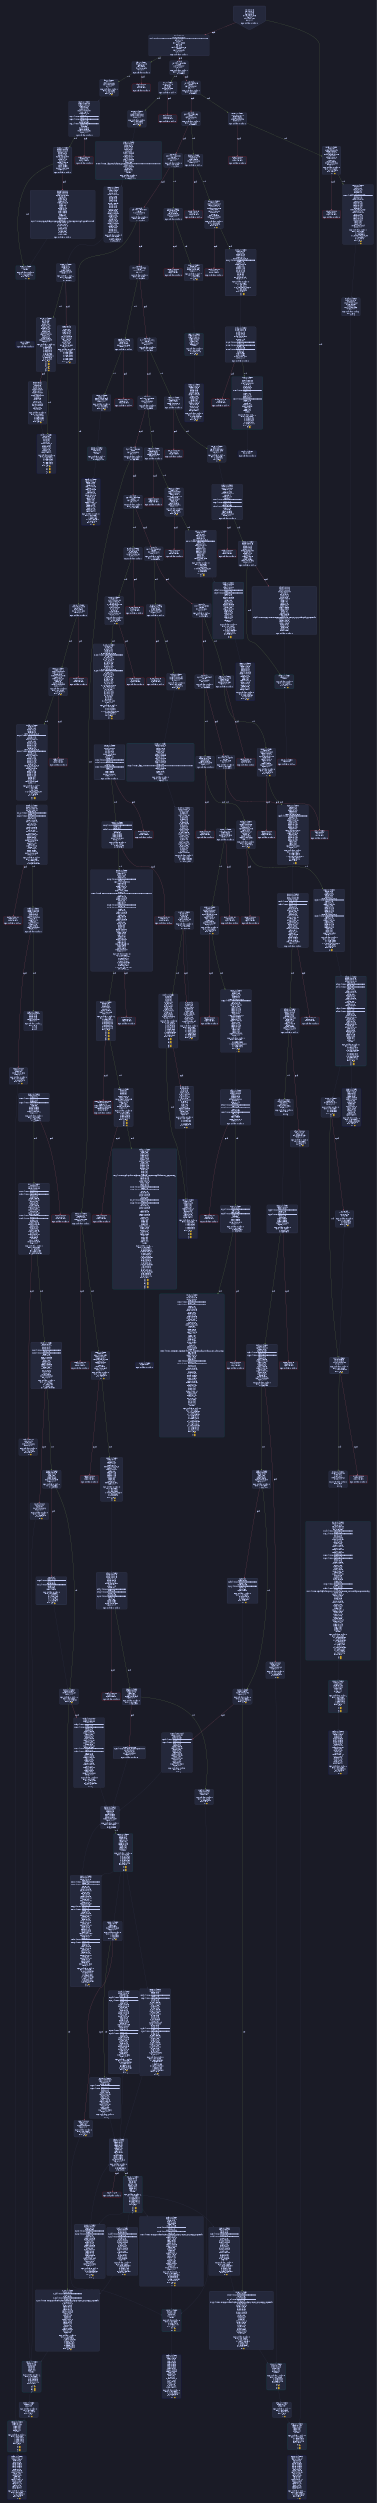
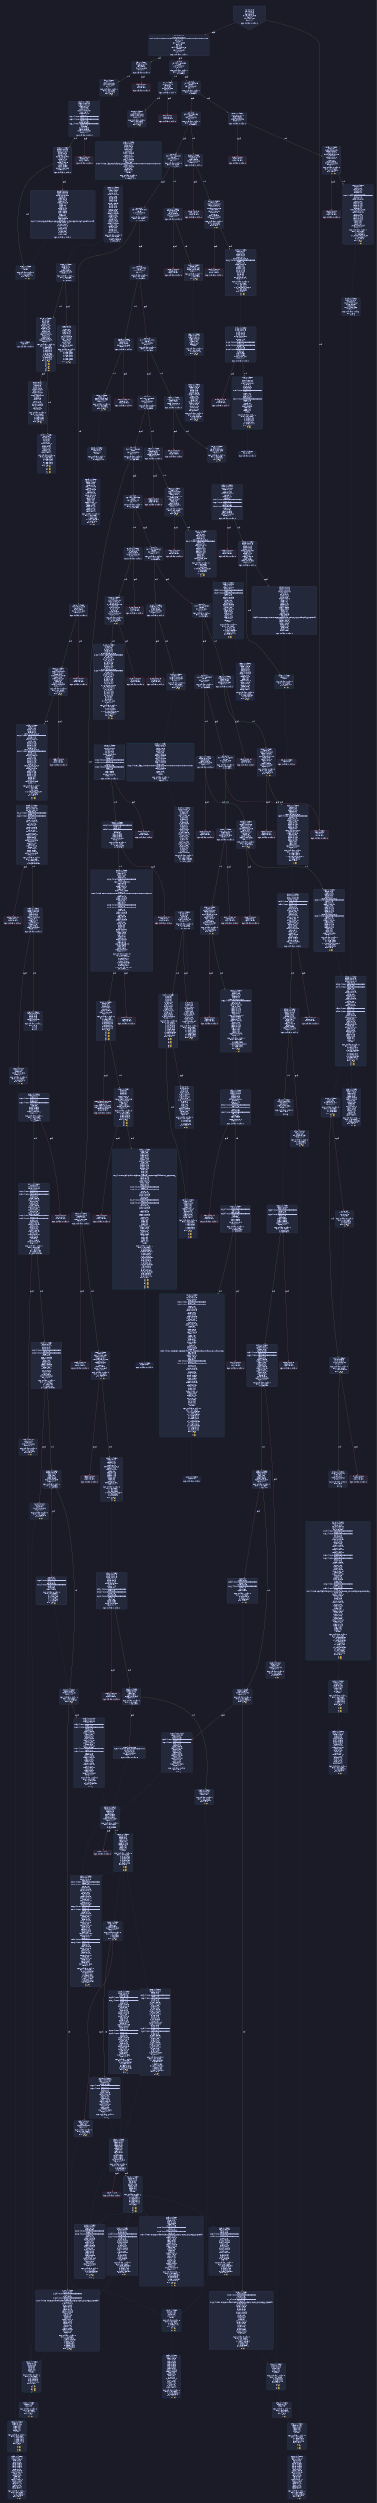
none -> (192, 1479)
none -> (102, 1853)
(112, 2194) -> (112, 2194)
